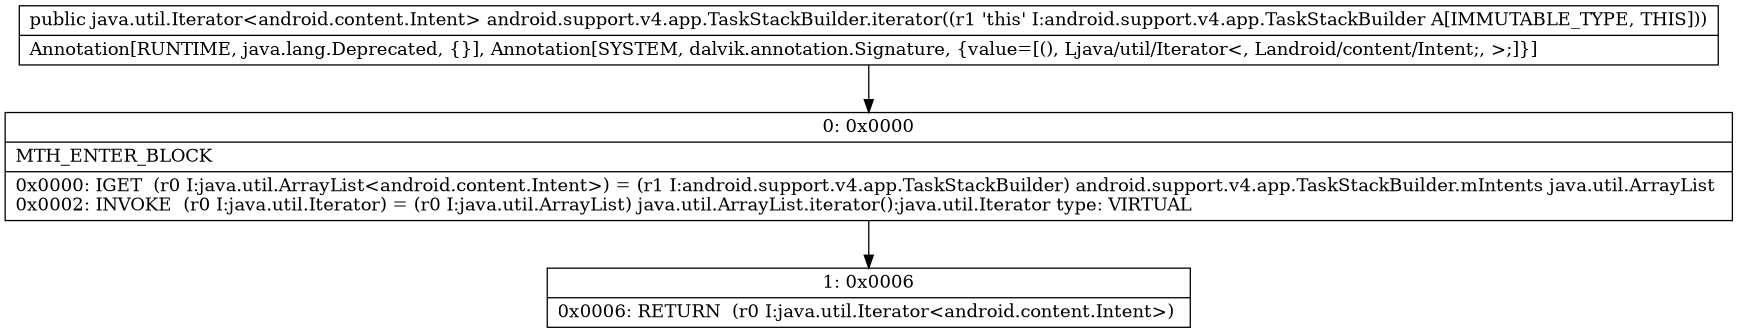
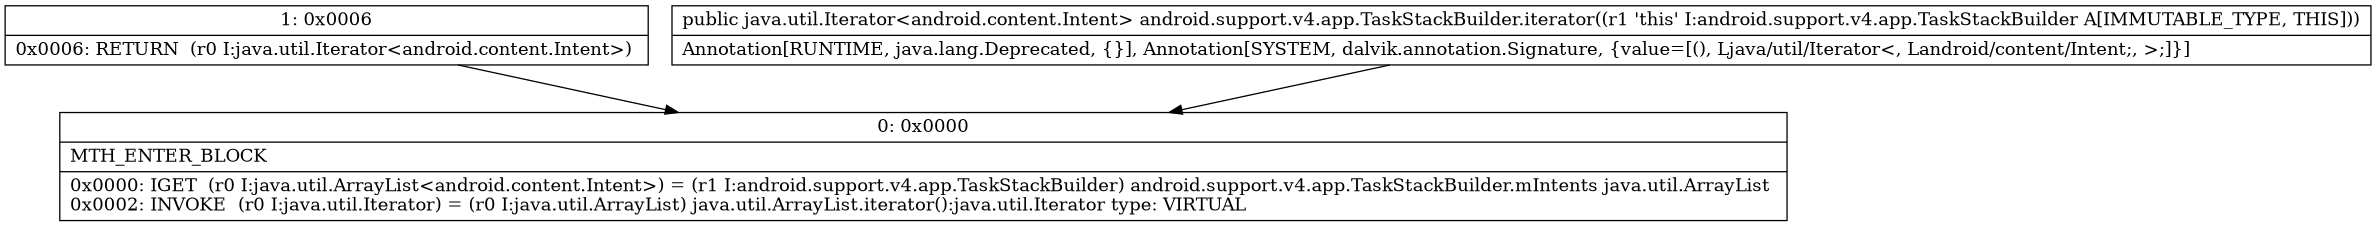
(869, 238) -> (562, 87)
